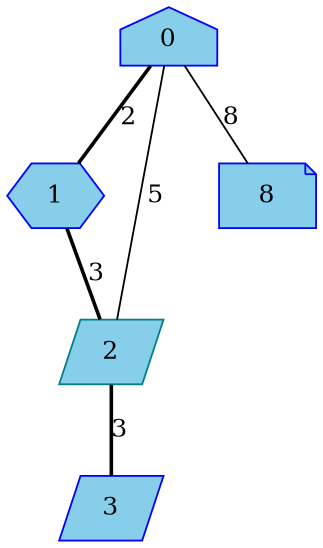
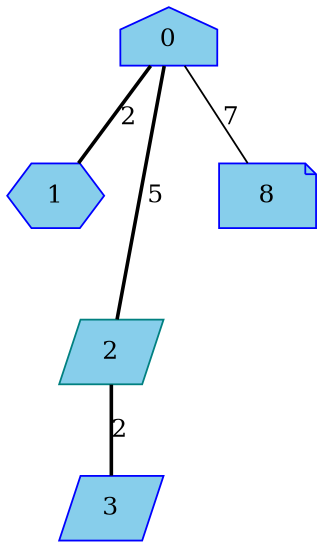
(232, 118) -> (232, 118)
(141, 193) -> (141, 193)
(84, 274) -> none
(120, 430) -> (120, 430)
